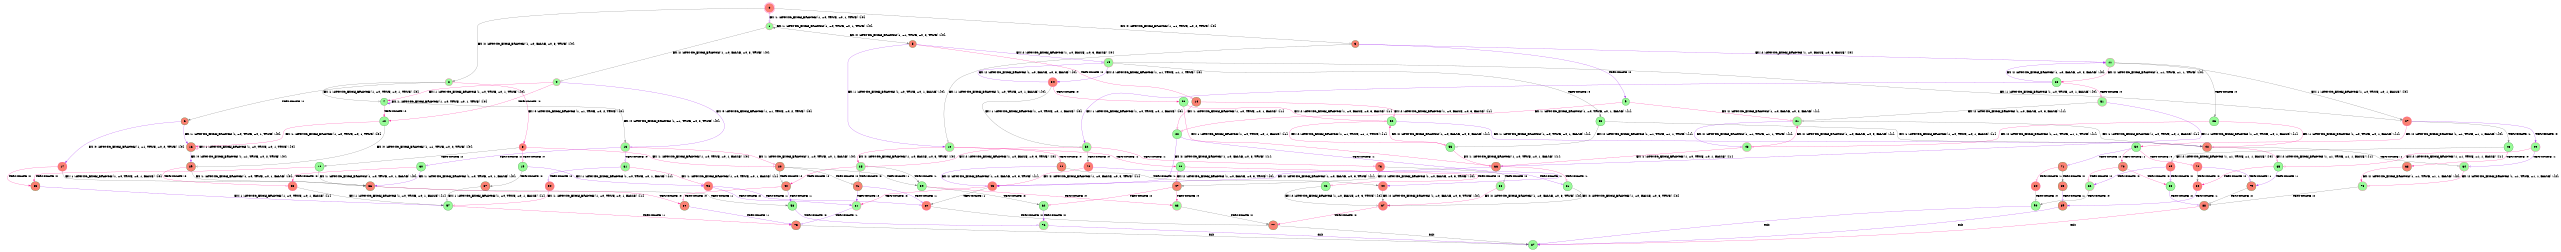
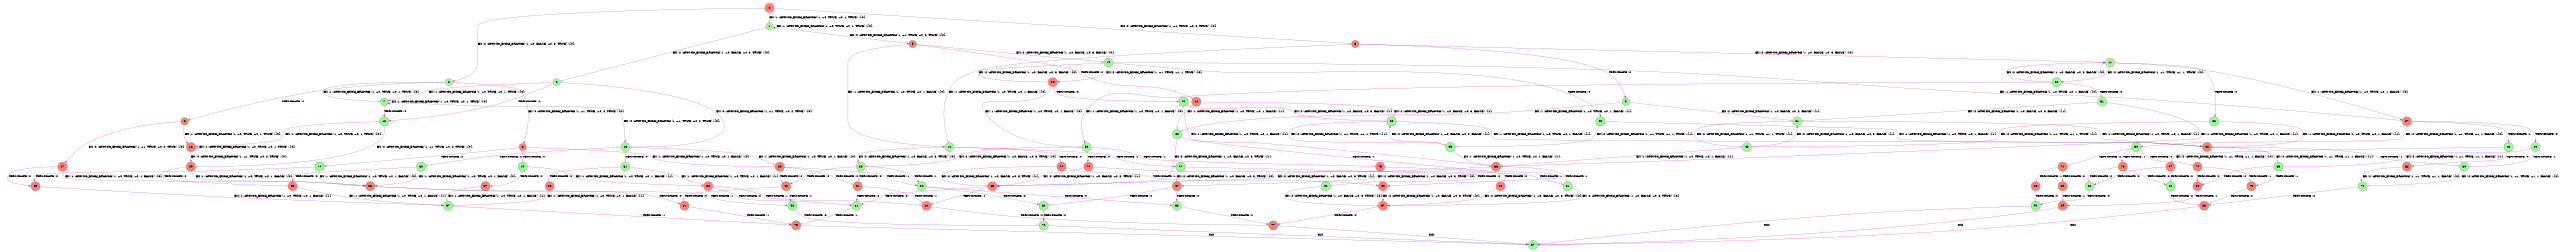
(708, 186) -> (708, 186)
(1500, 186) -> (1500, 186)
